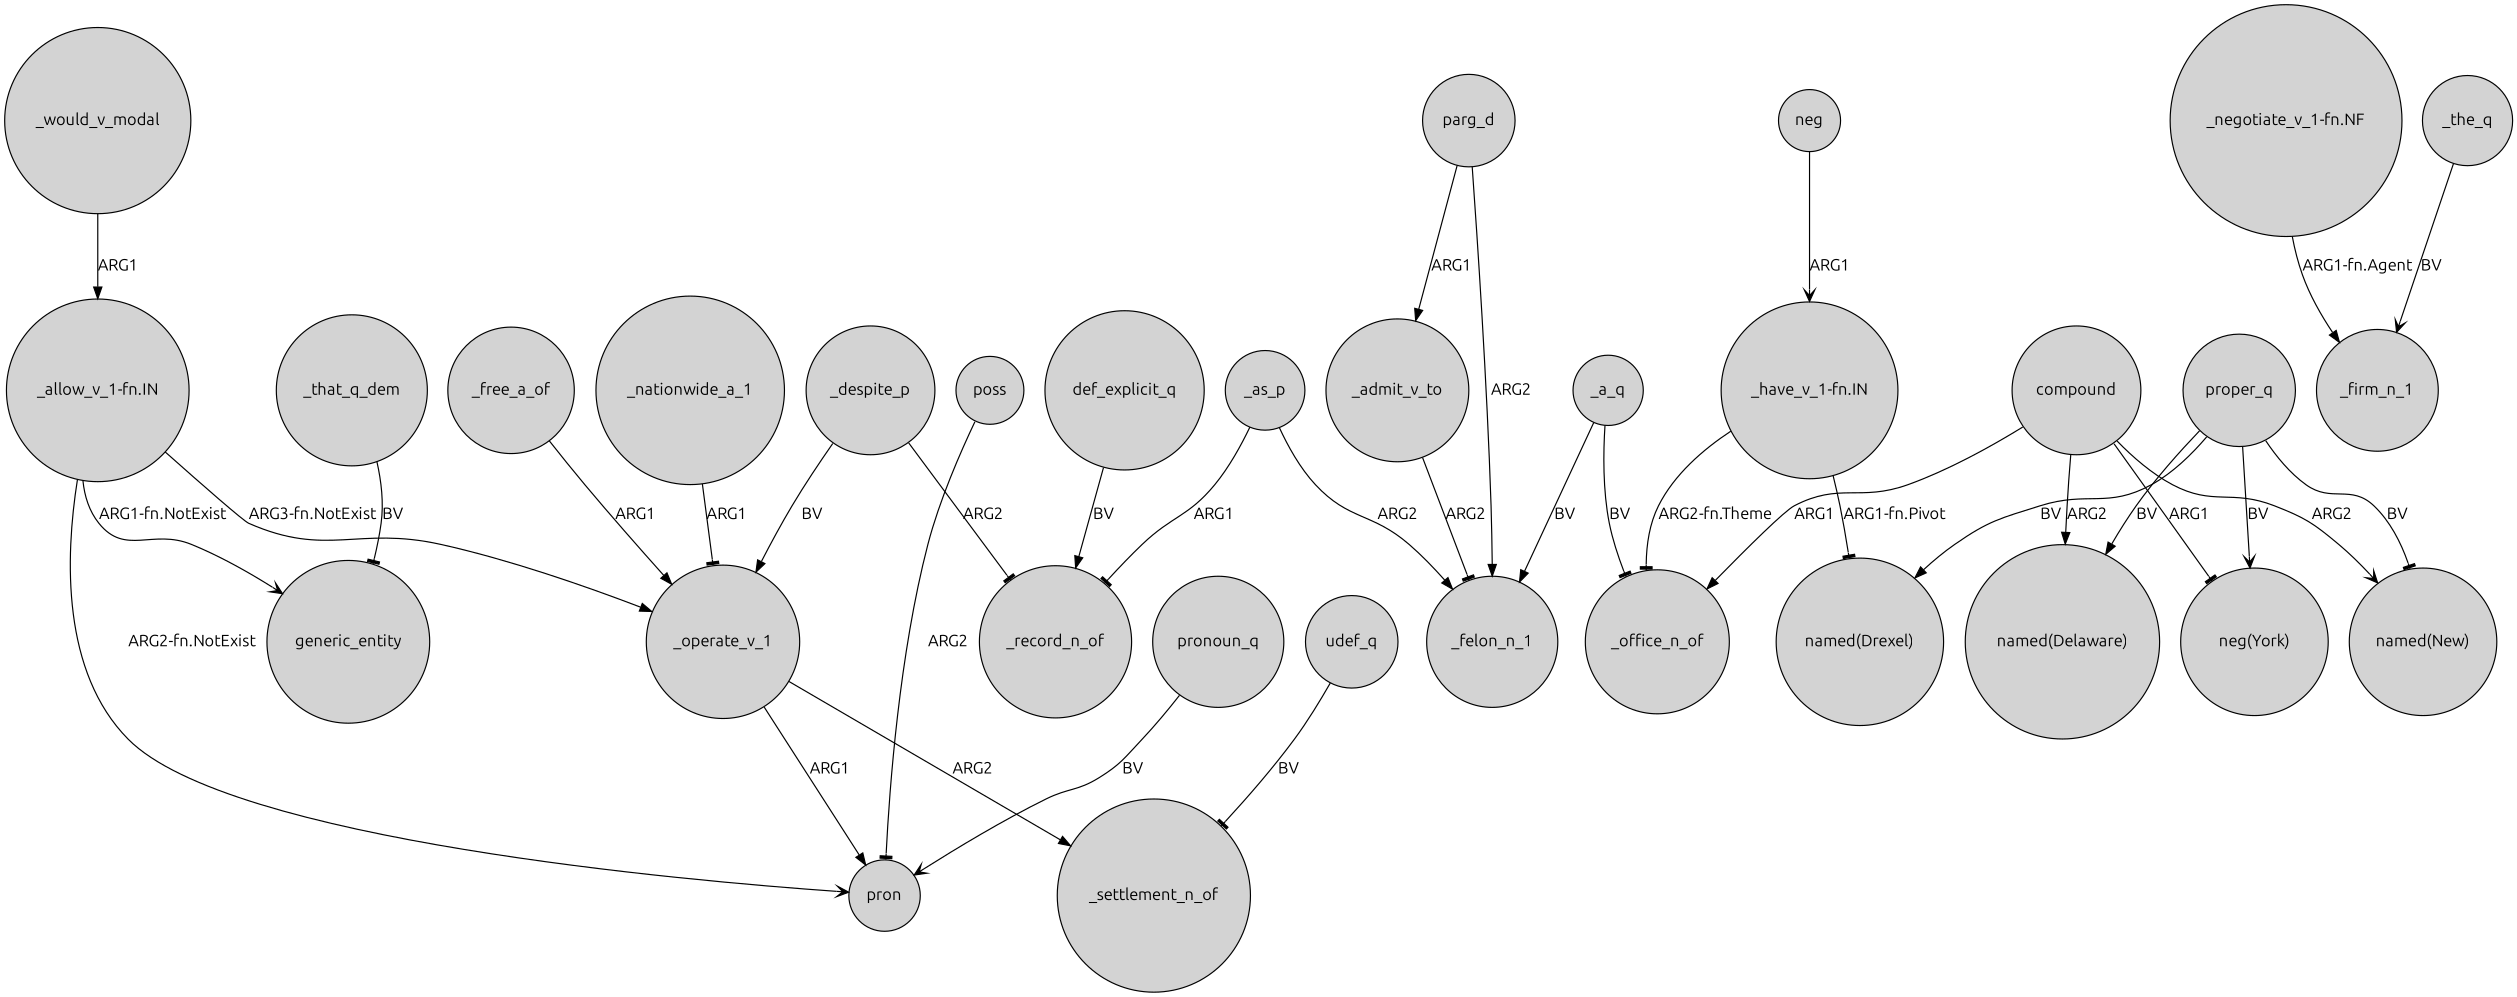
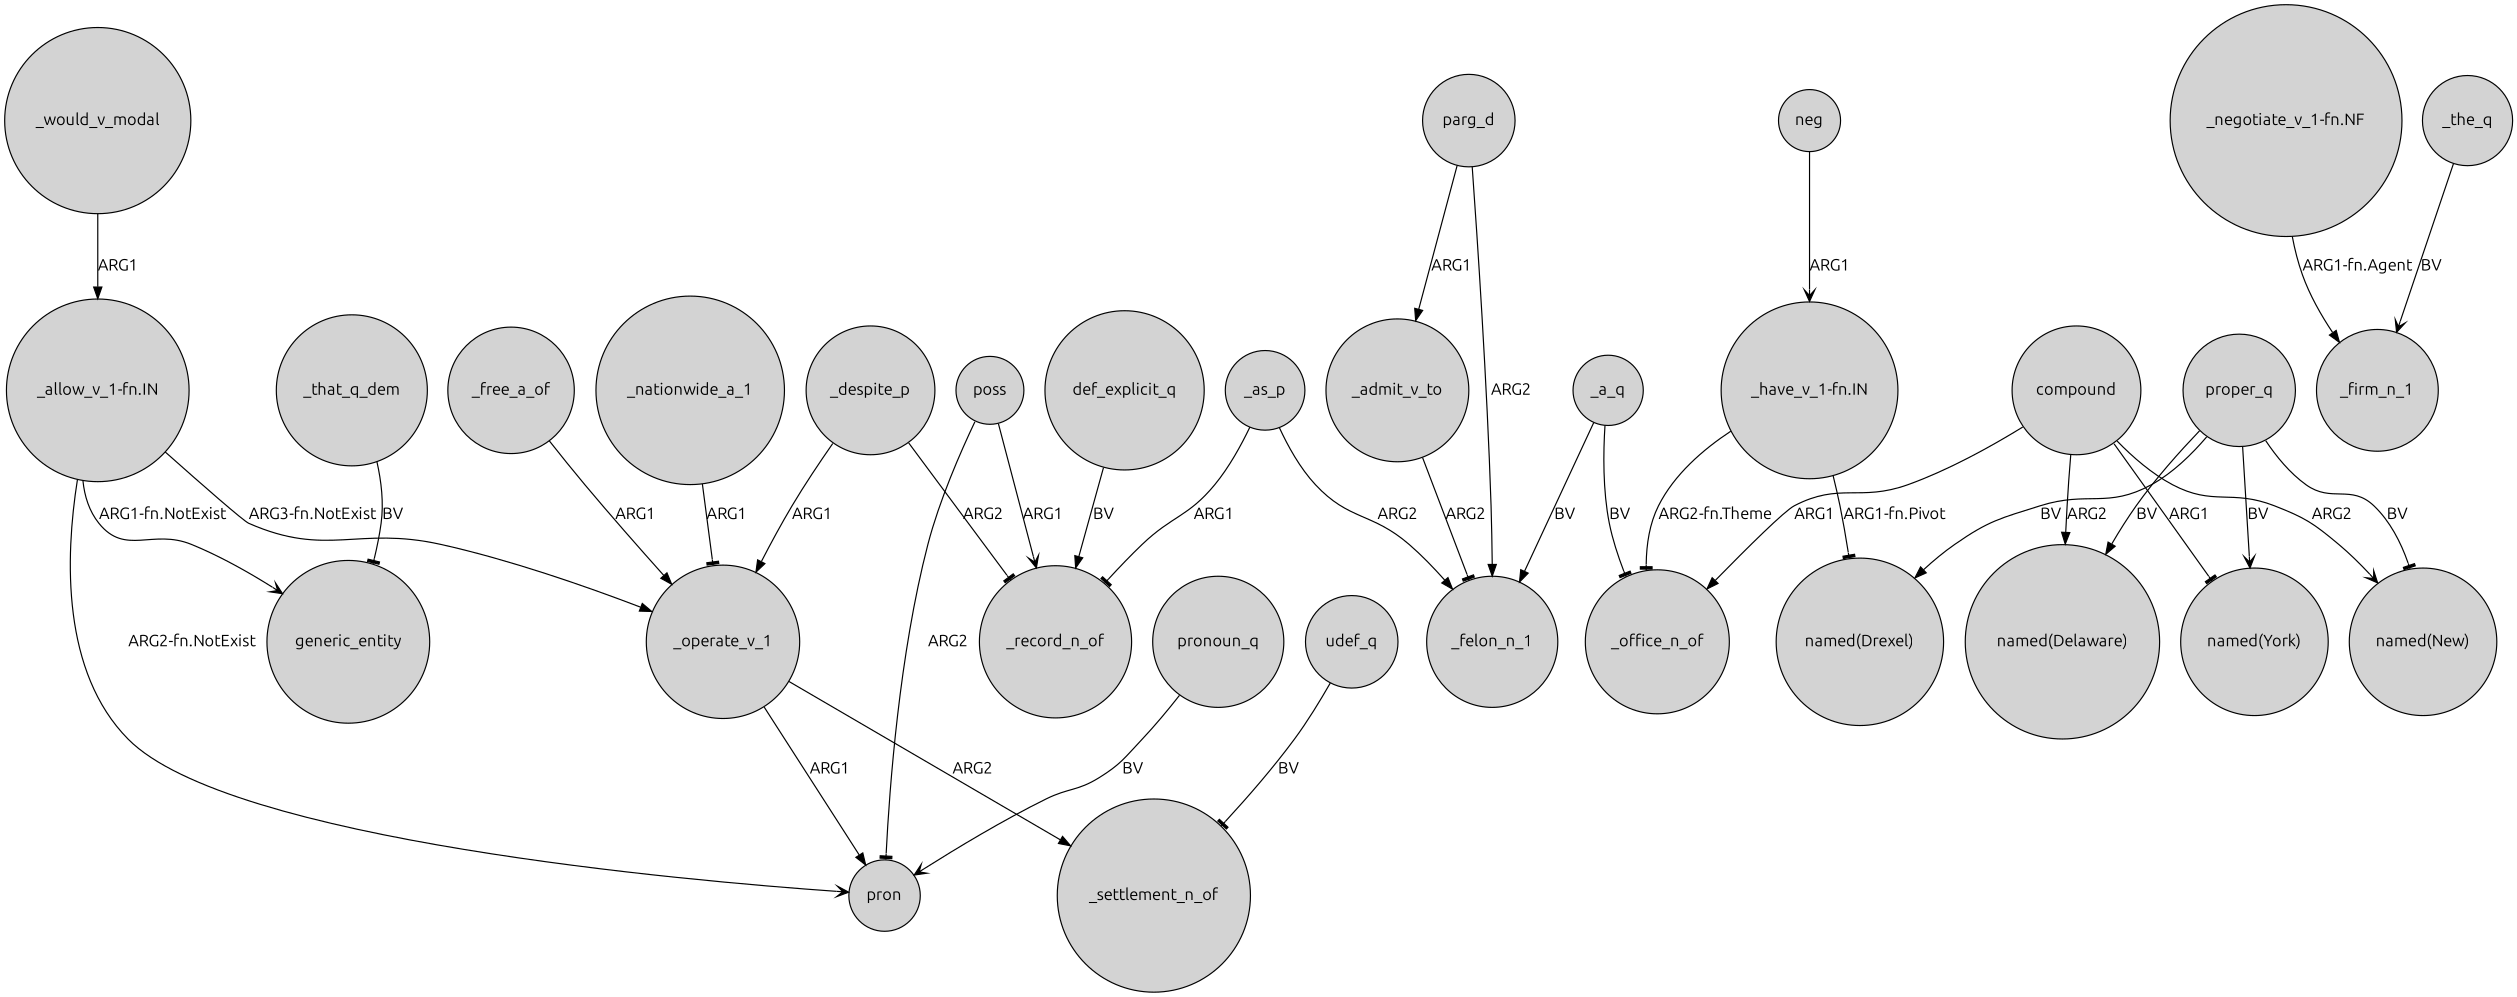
none -> (1016, 490)
(813, 515) -> (813, 515)
(2254, 642) -> (2254, 642)
